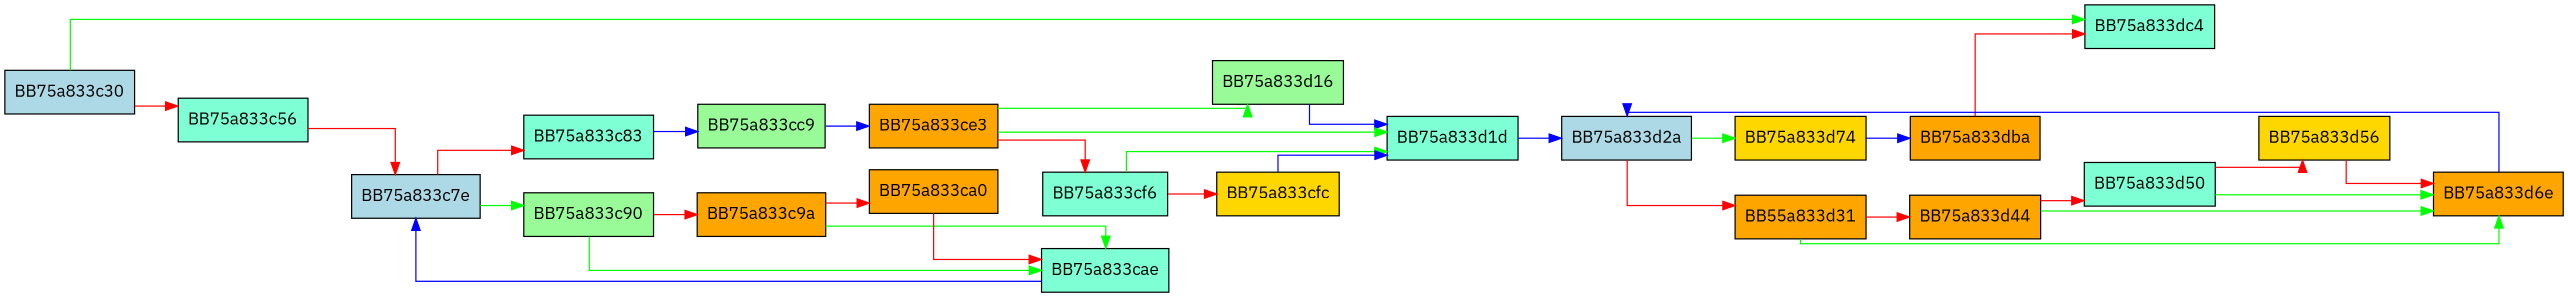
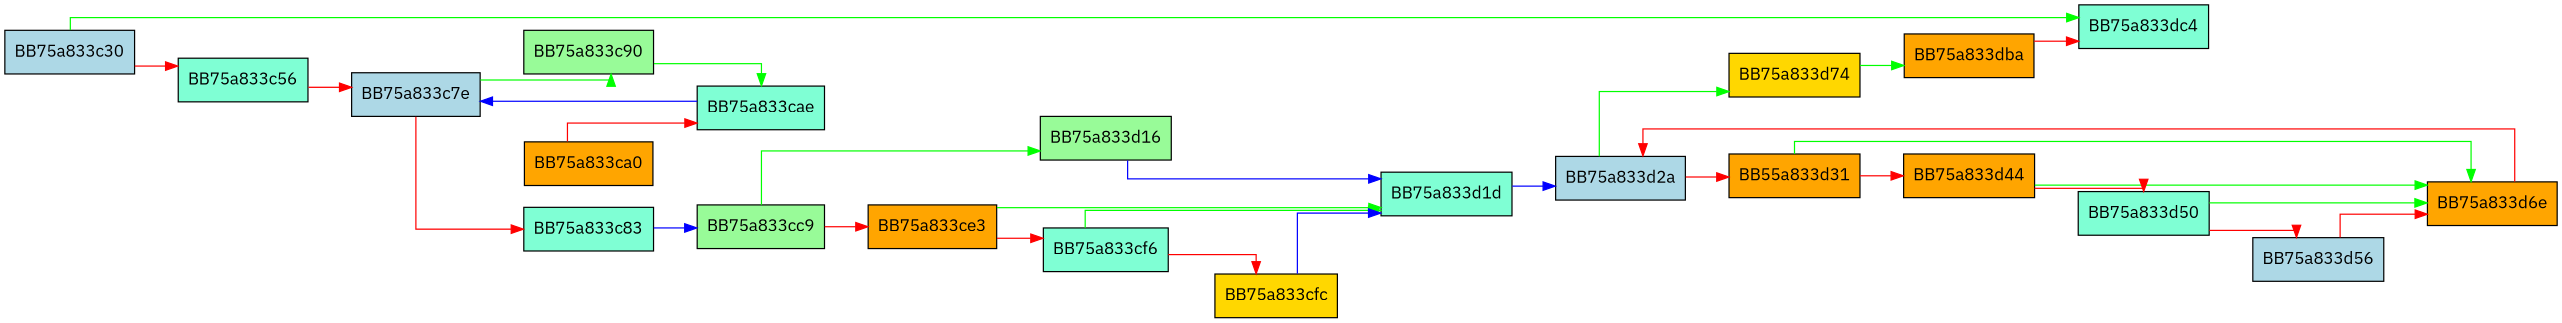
(1123, 108) -> (868, 151)
(2093, 112) -> (2098, 129)
(841, 126) -> (840, 227)
(1882, 138) -> (1876, 65)
(2324, 138) -> (2318, 259)
(761, 215) -> none
